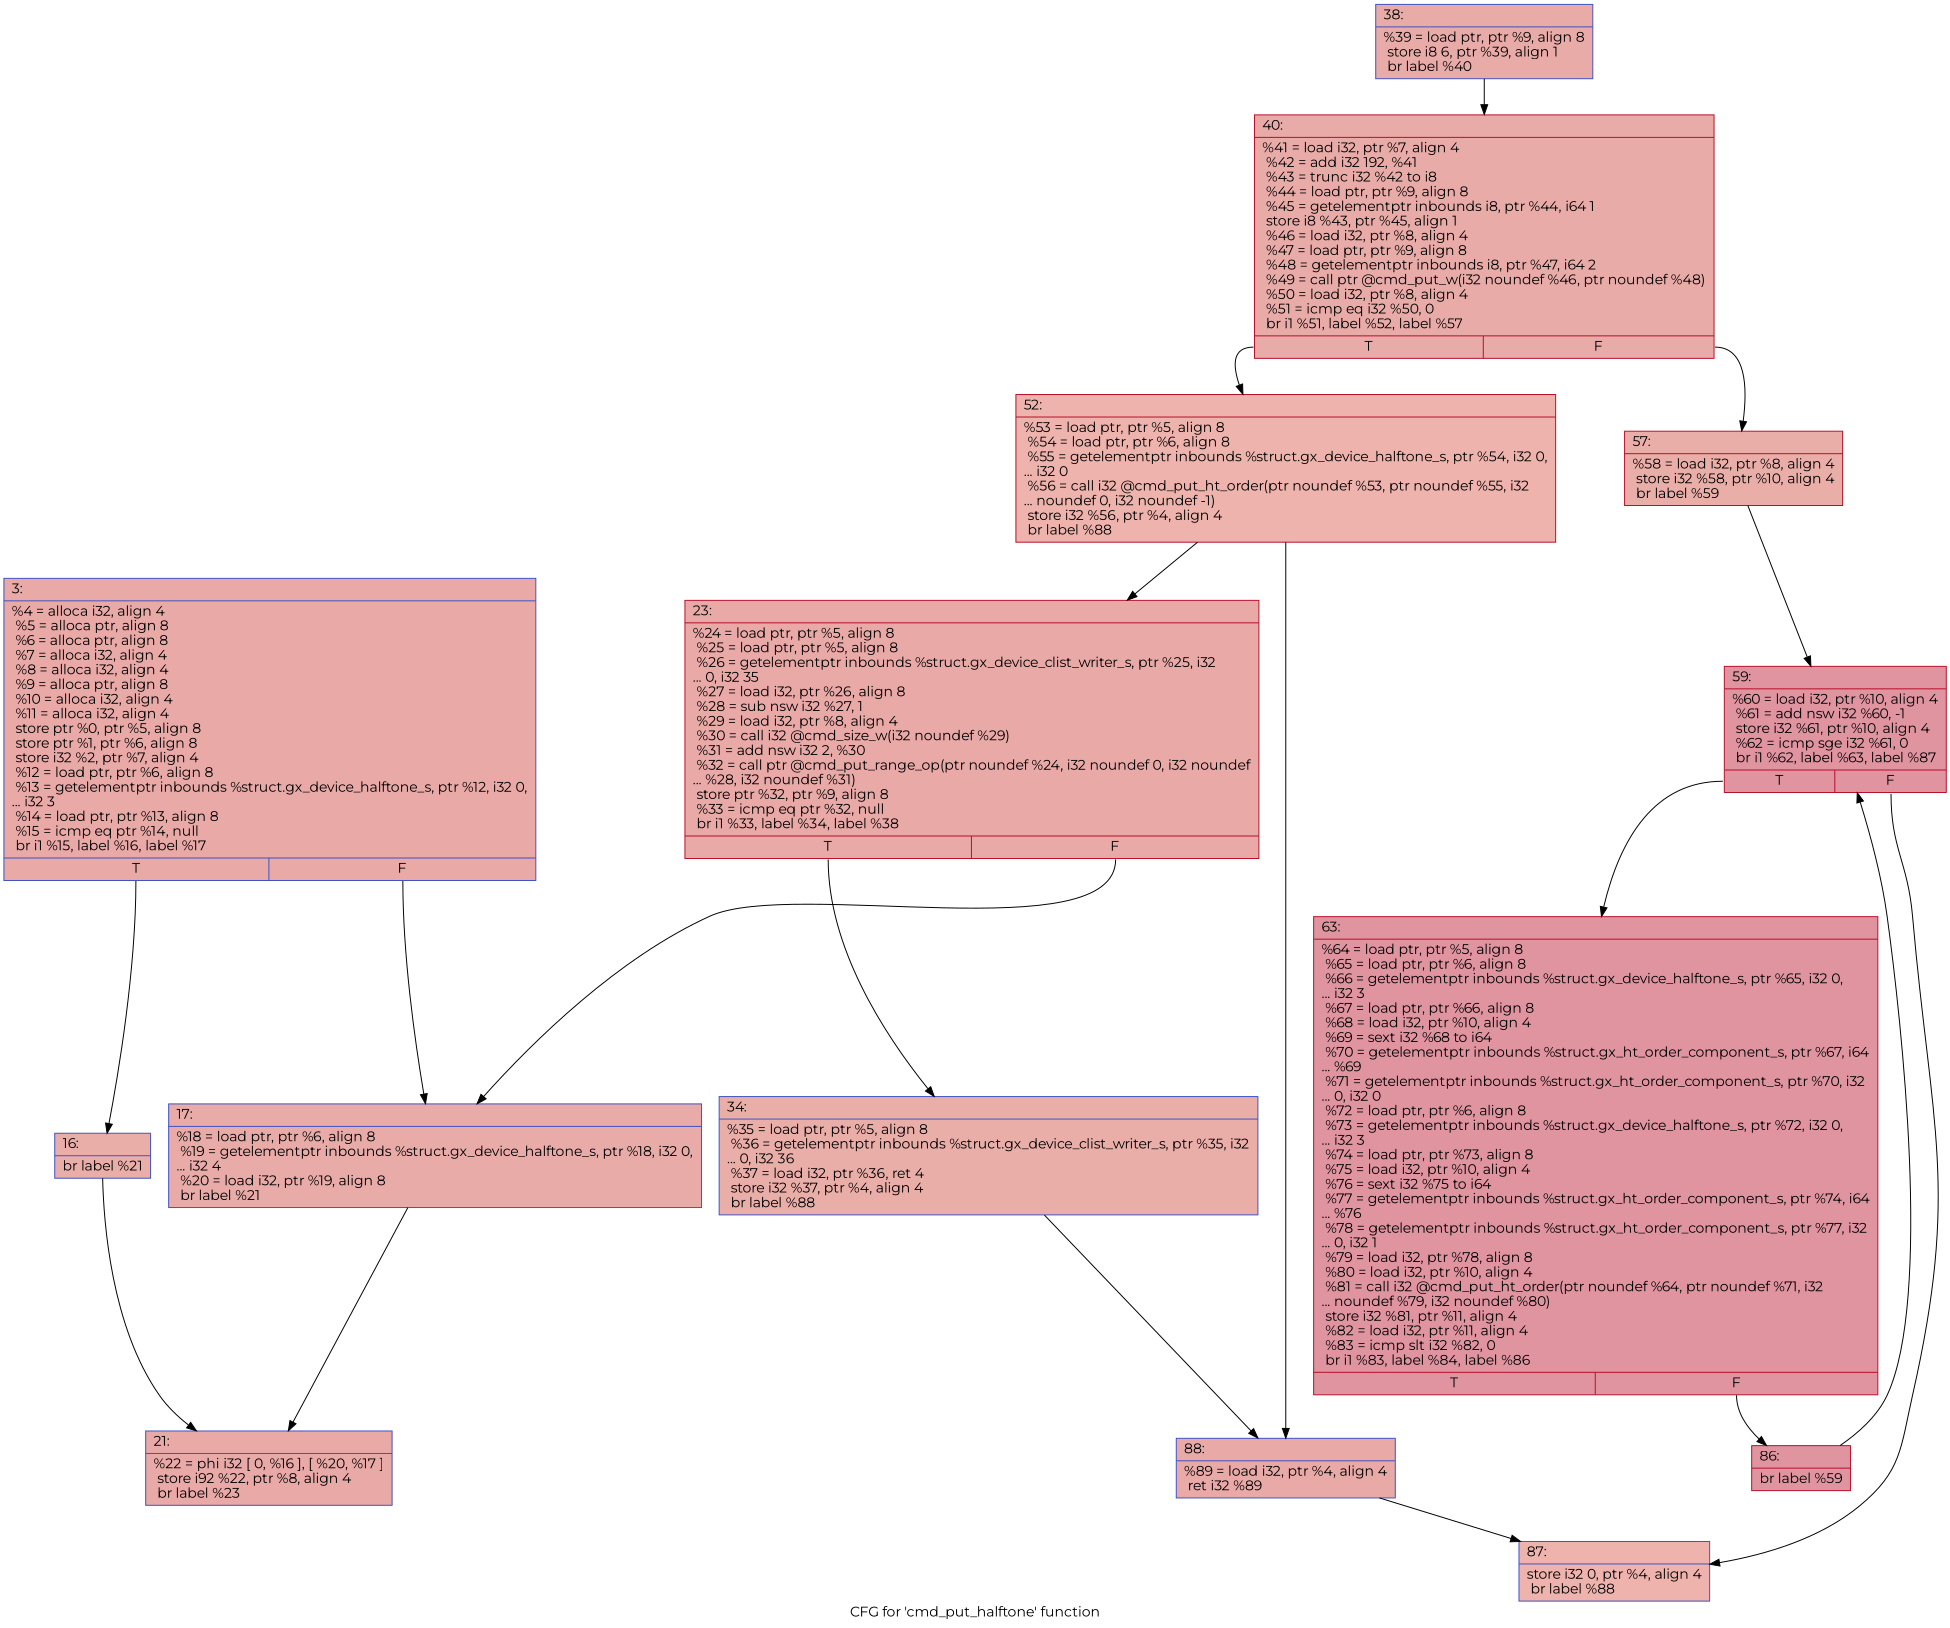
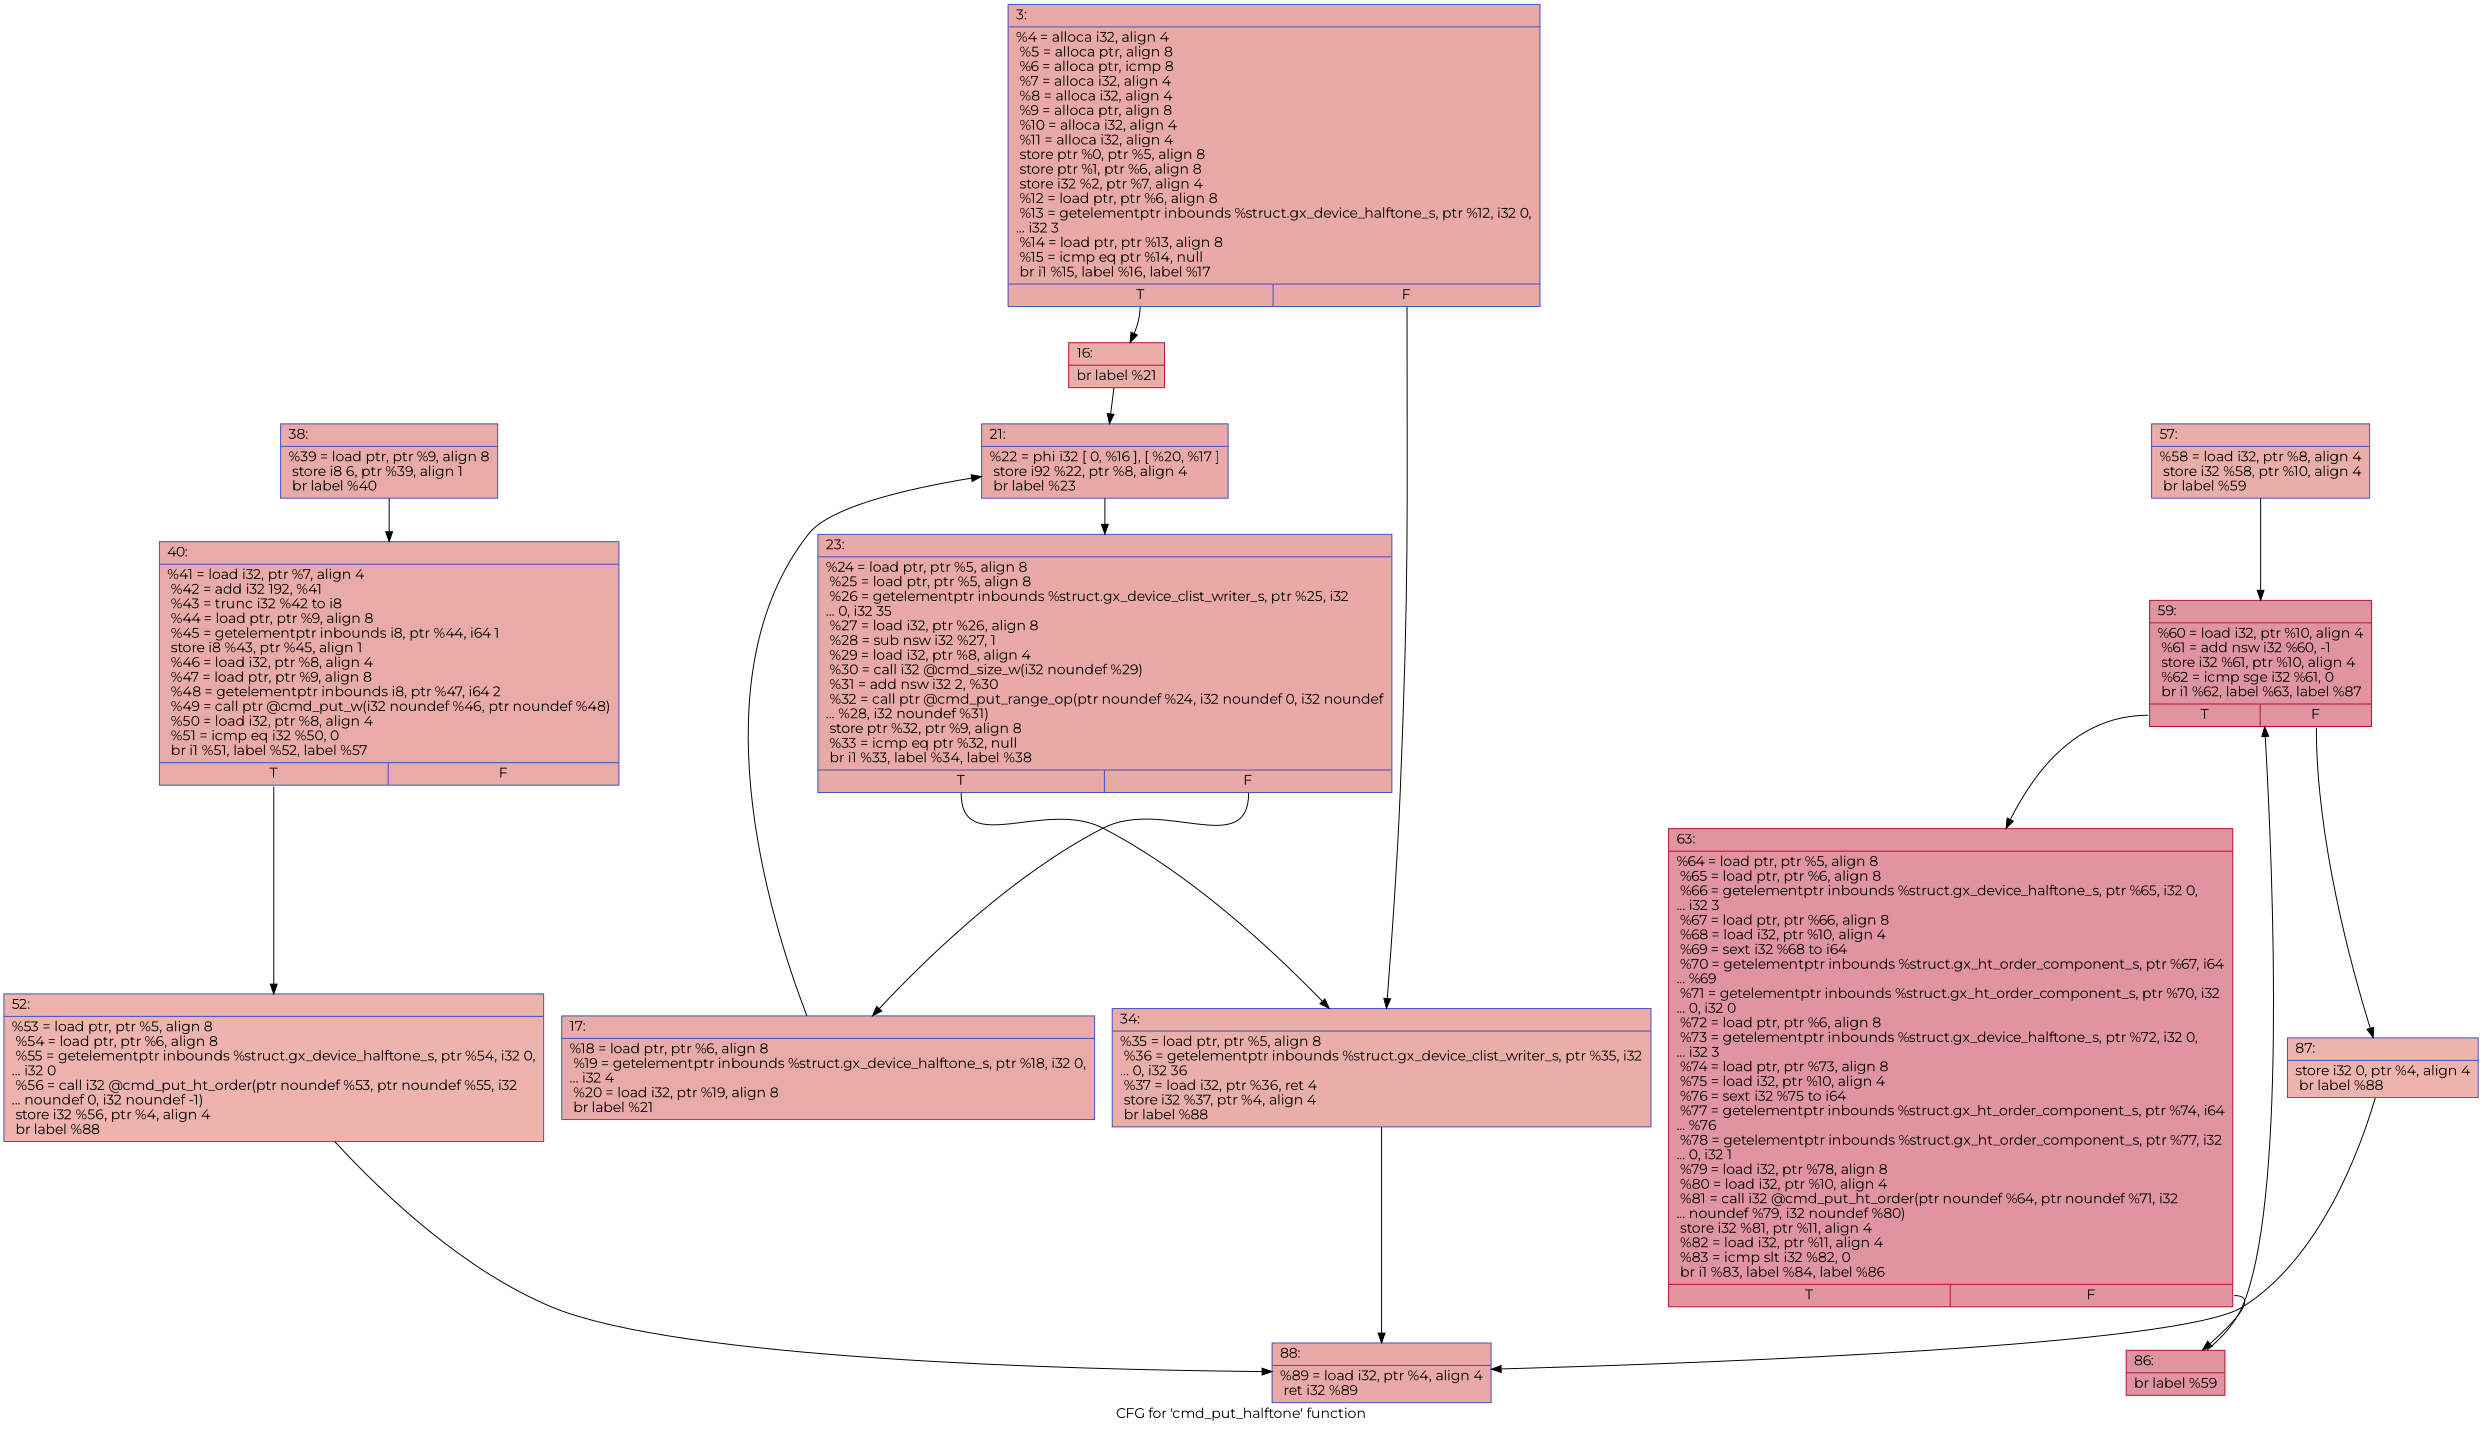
(1484, 237) -> (389, 663)
(1743, 376) -> none
(1286, 468) -> (274, 1068)
(1734, 468) -> (2261, 461)
(1166, 568) -> (1105, 511)
(90, 641) -> (1095, 67)
(972, 729) -> (1105, 663)
(409, 988) -> (1405, 653)
(103, 1156) -> (1117, 365)
(1445, 1518) -> (2000, 1345)
